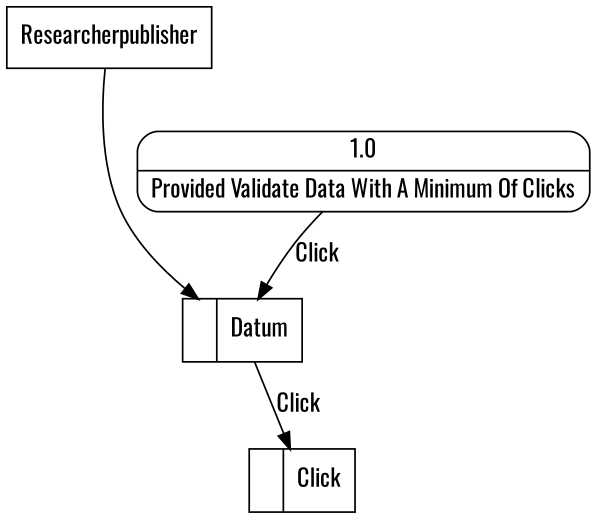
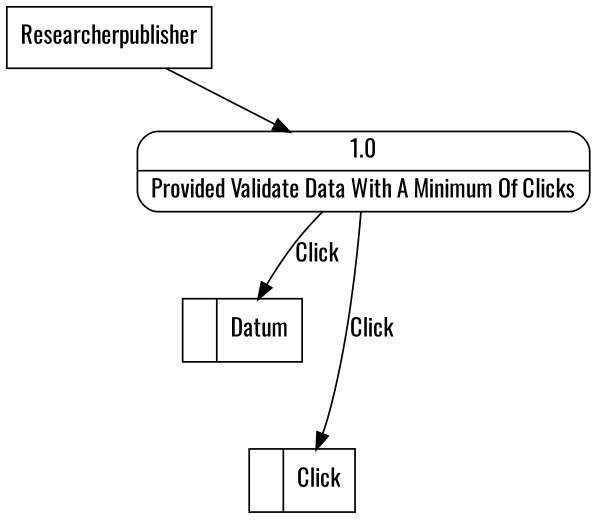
(113, 190) -> (220, 96)
(269, 398) -> (348, 324)
